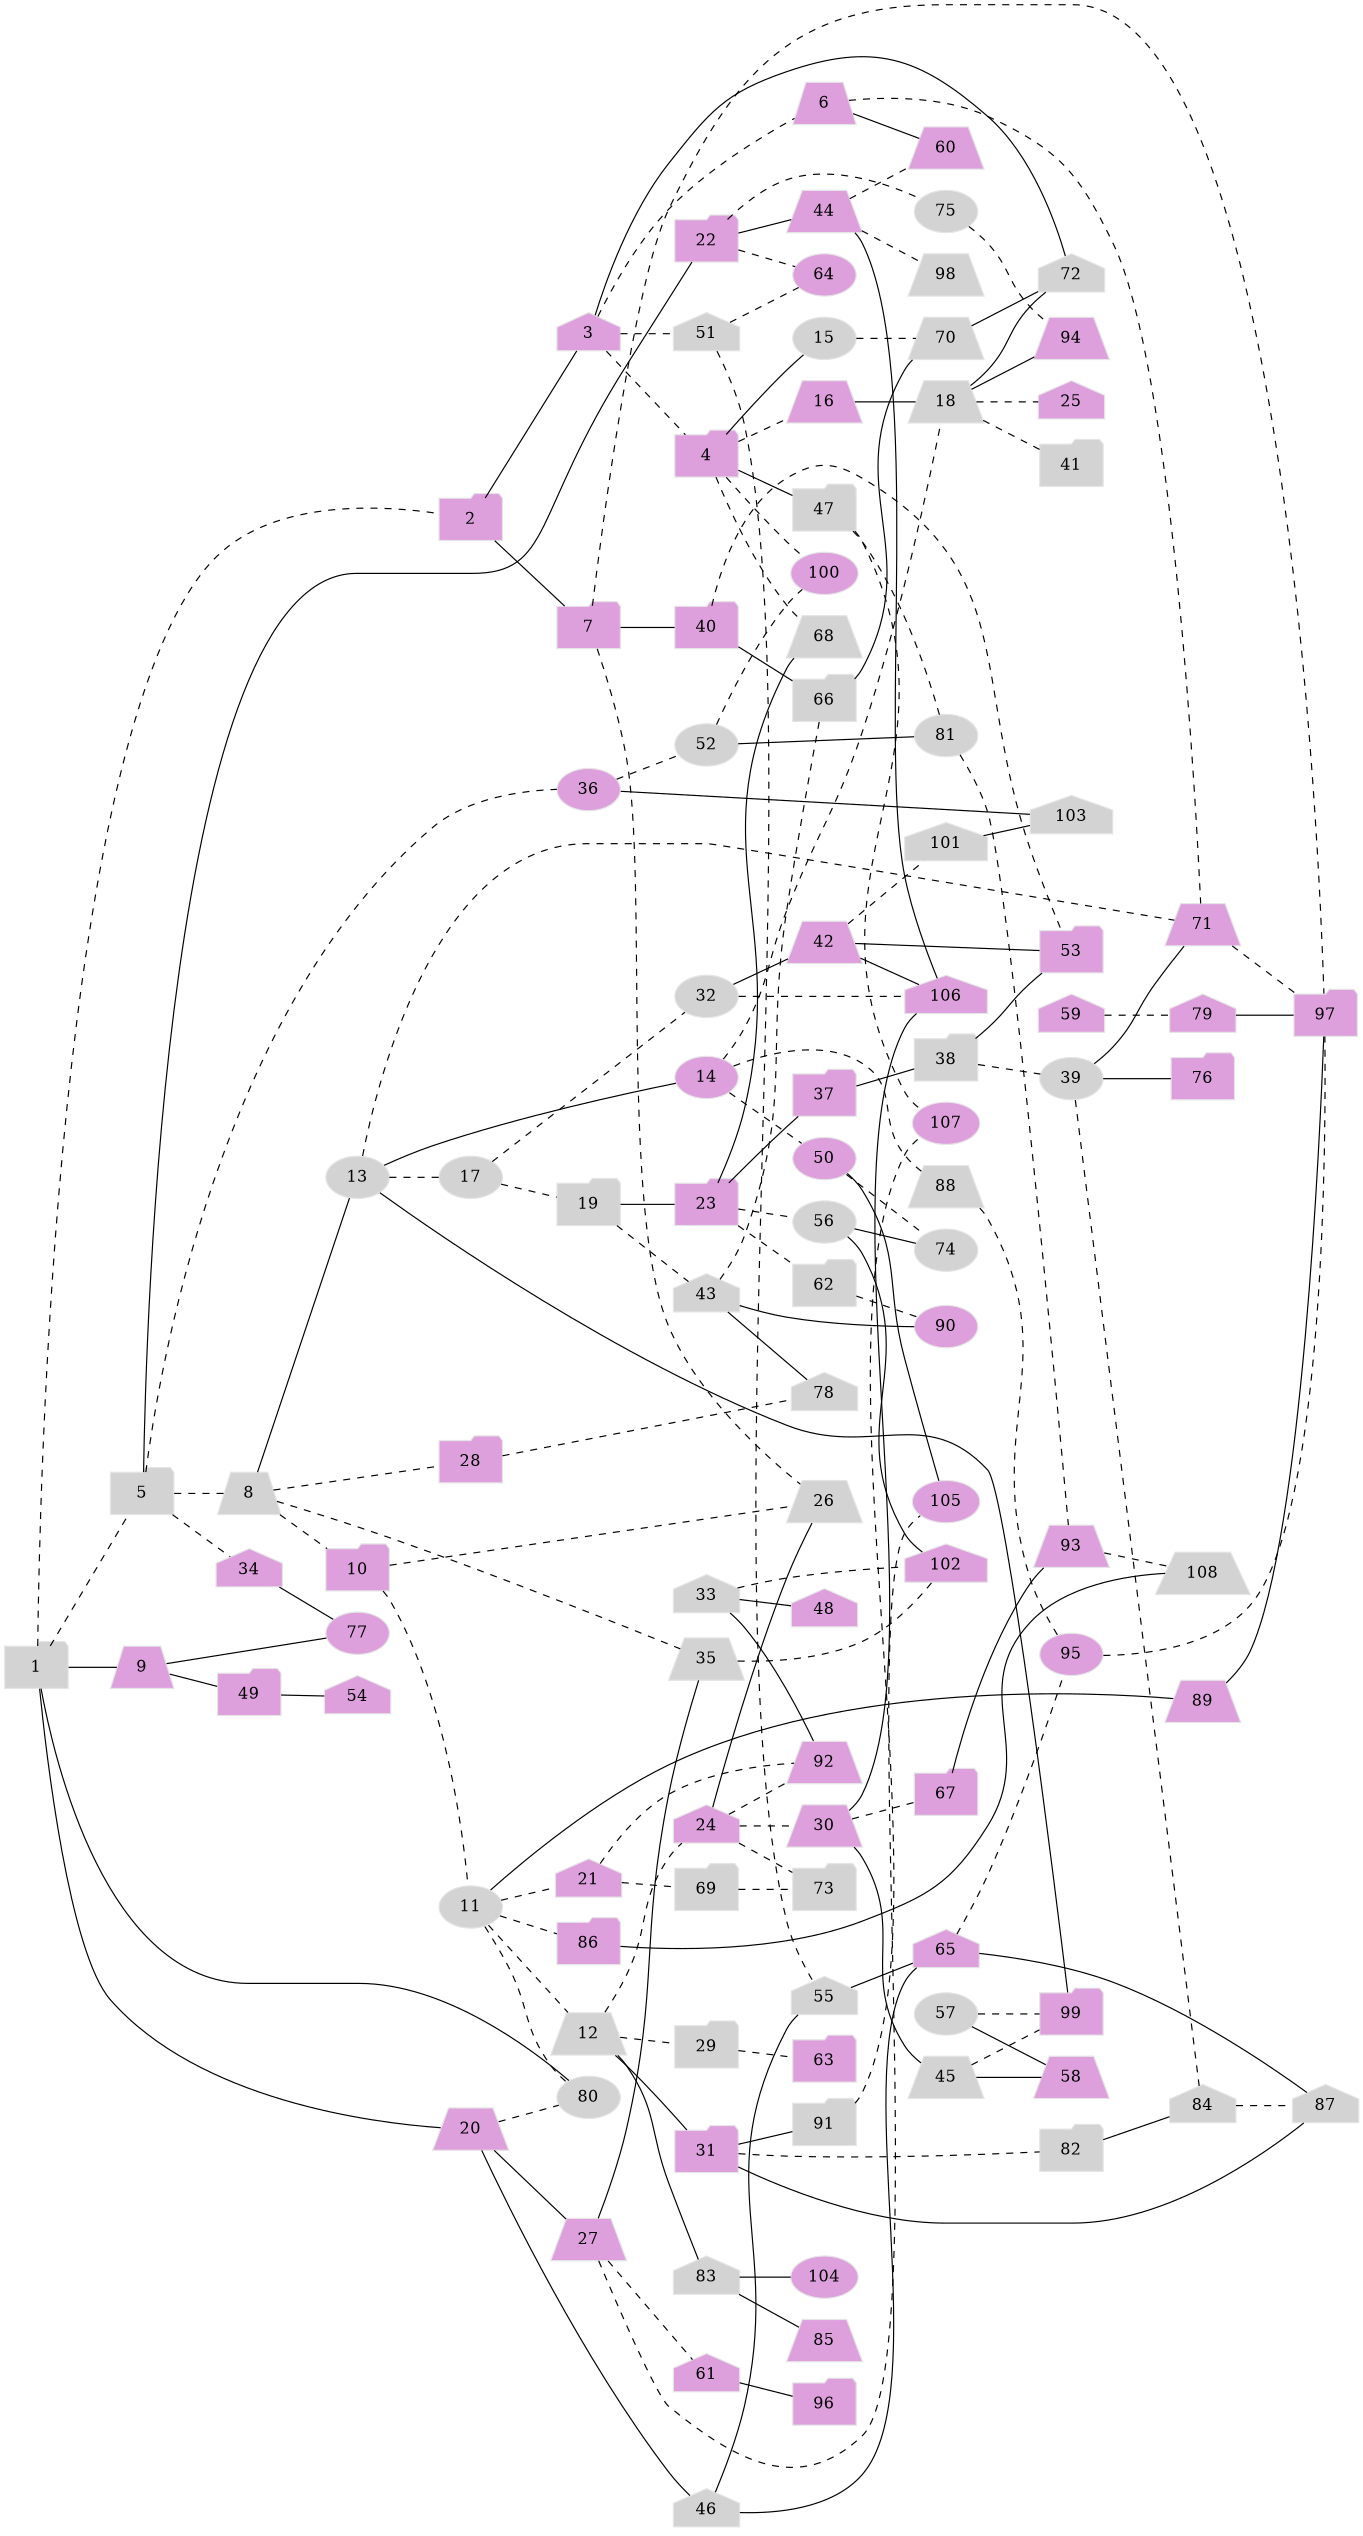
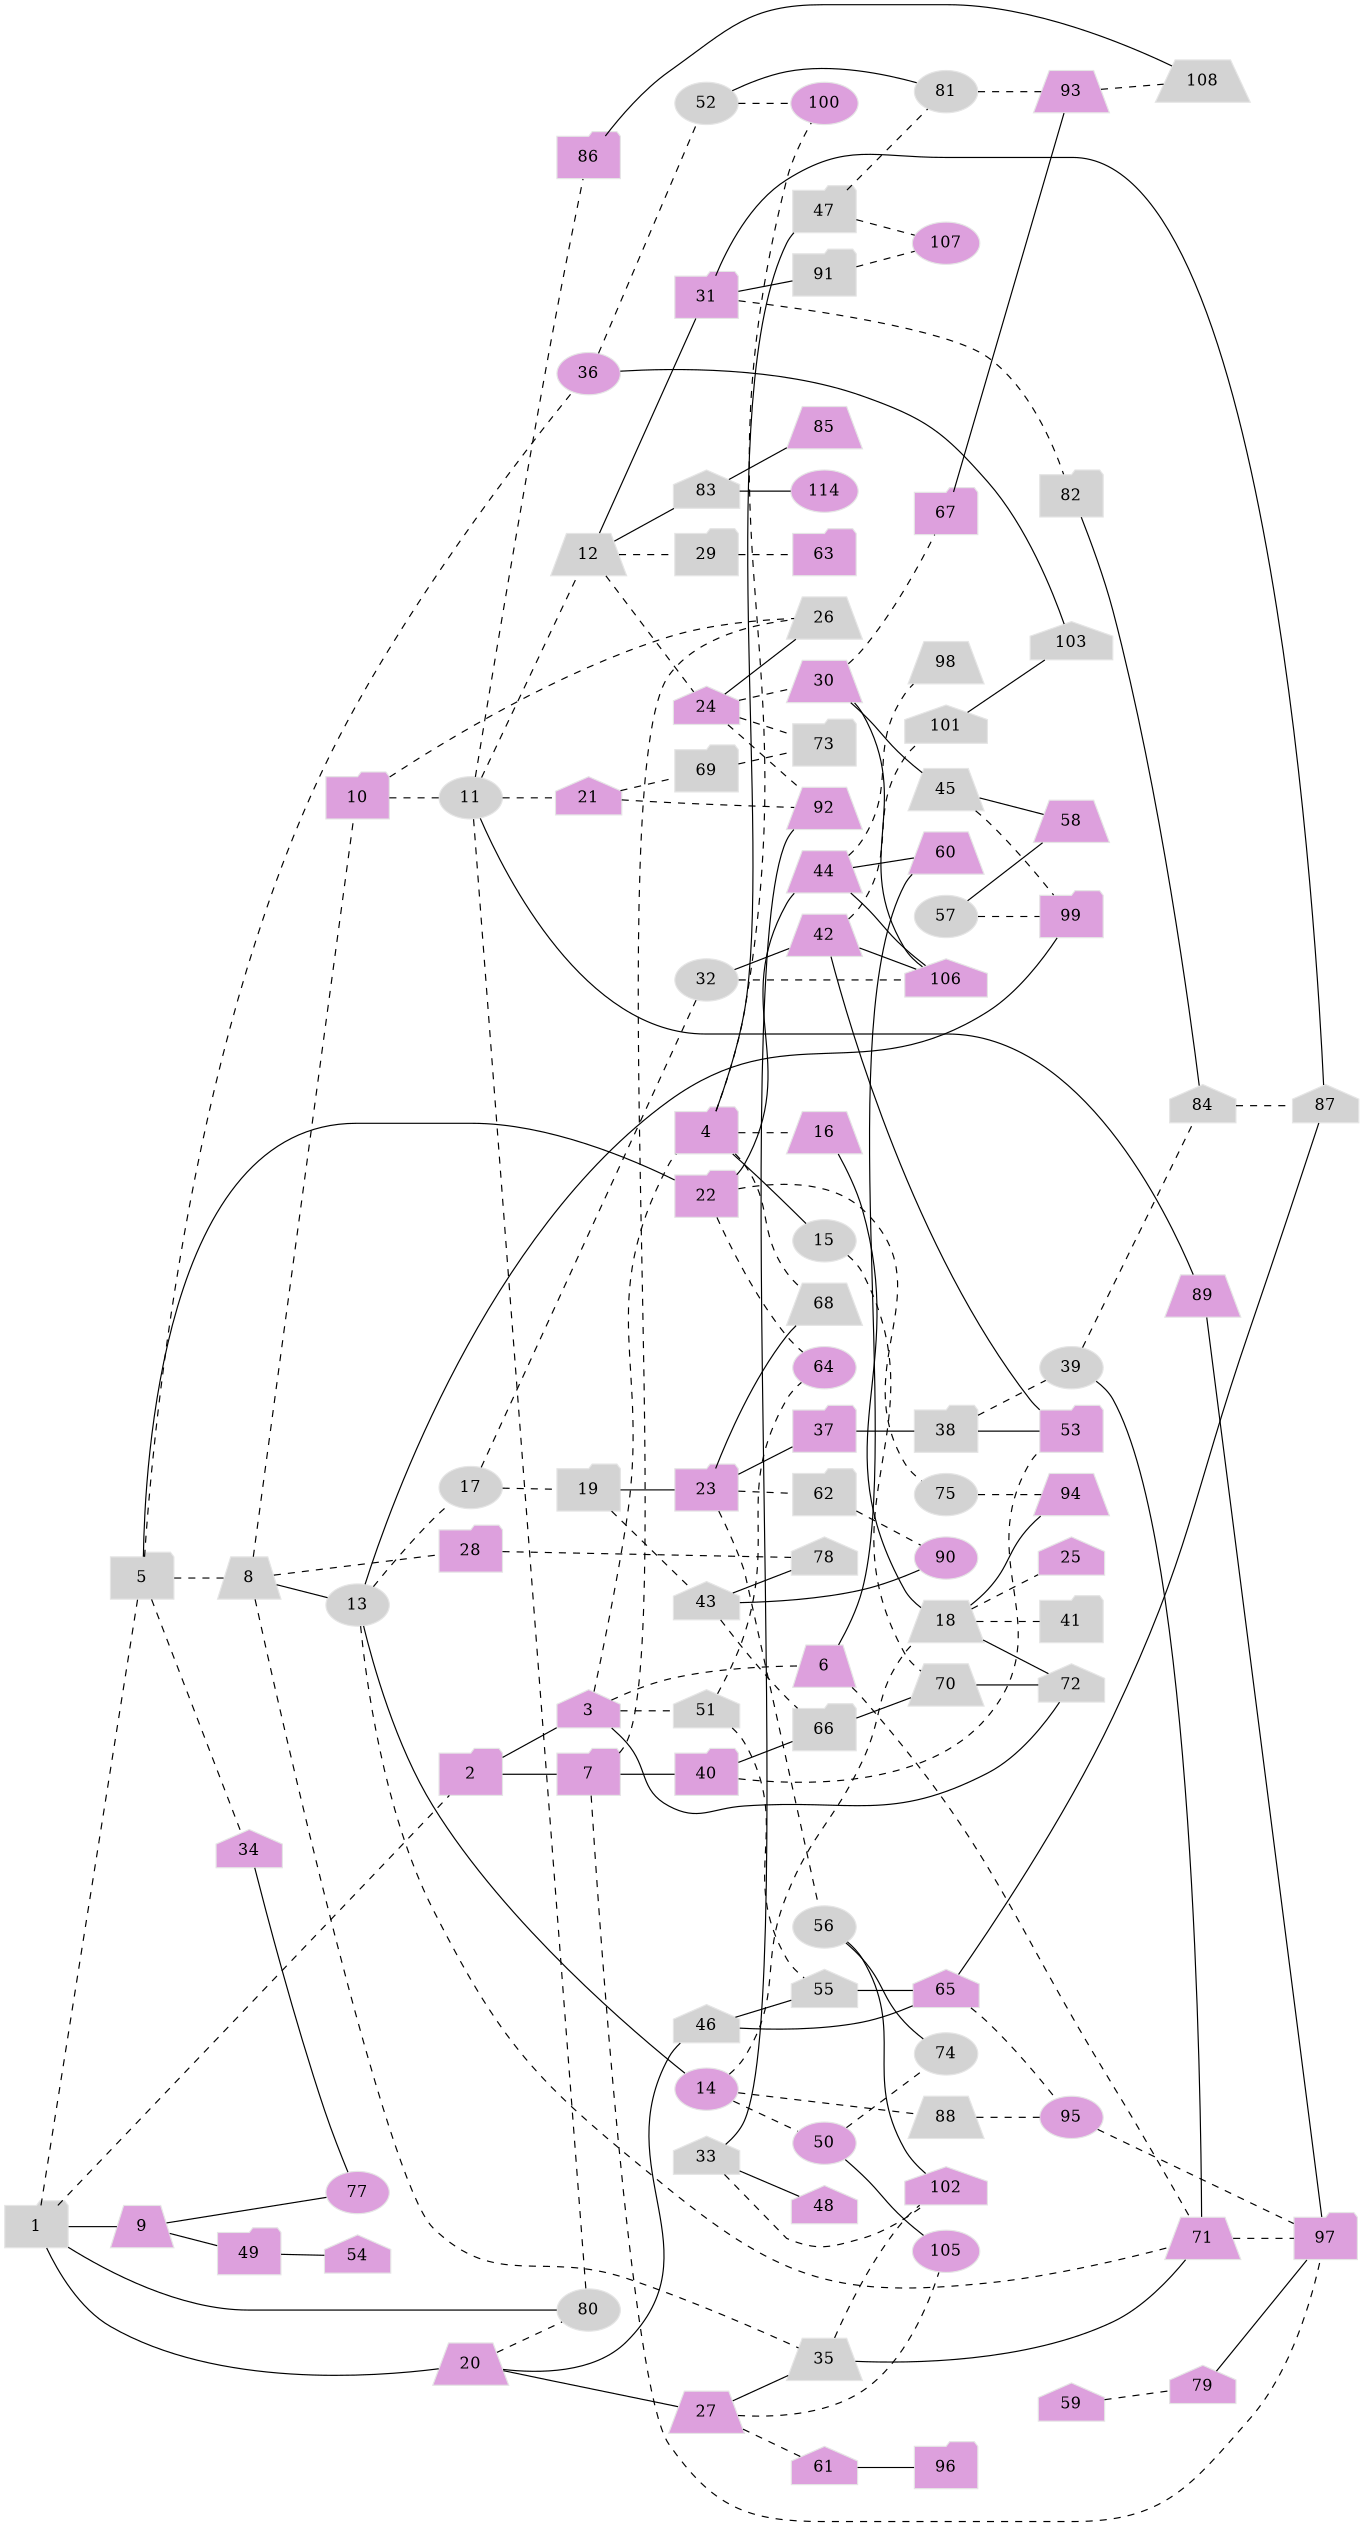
(888, 178) -> (890, 862)
(1203, 1079) -> none
(824, 2277) -> (824, 491)
none -> (1034, 2348)
